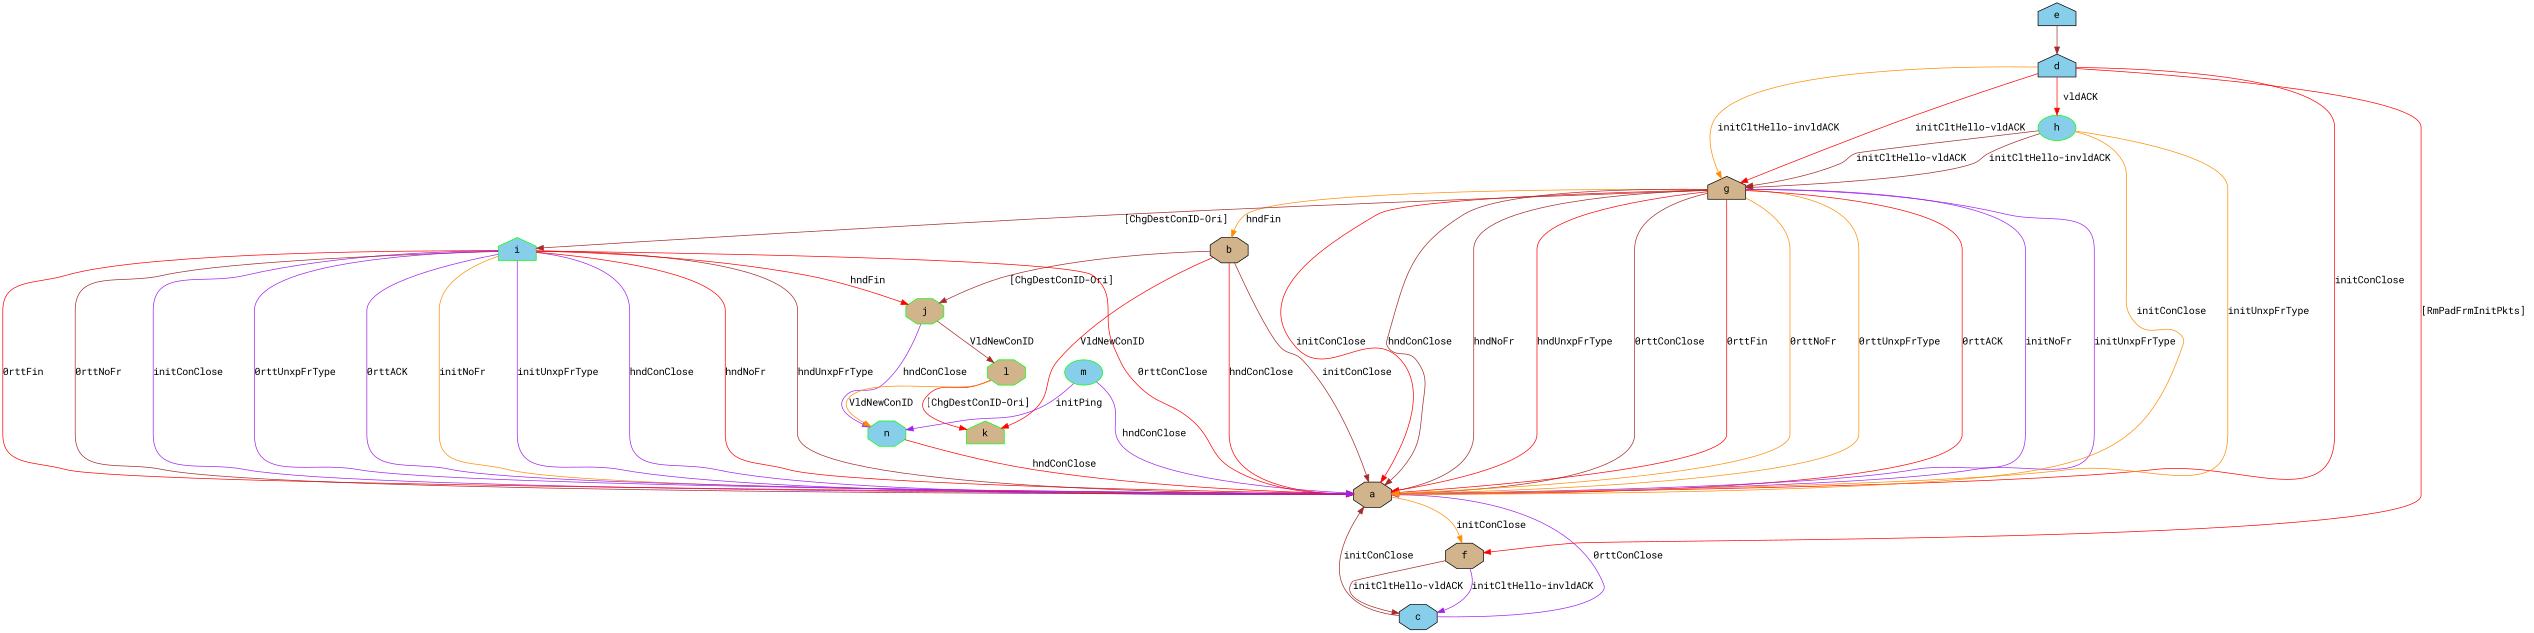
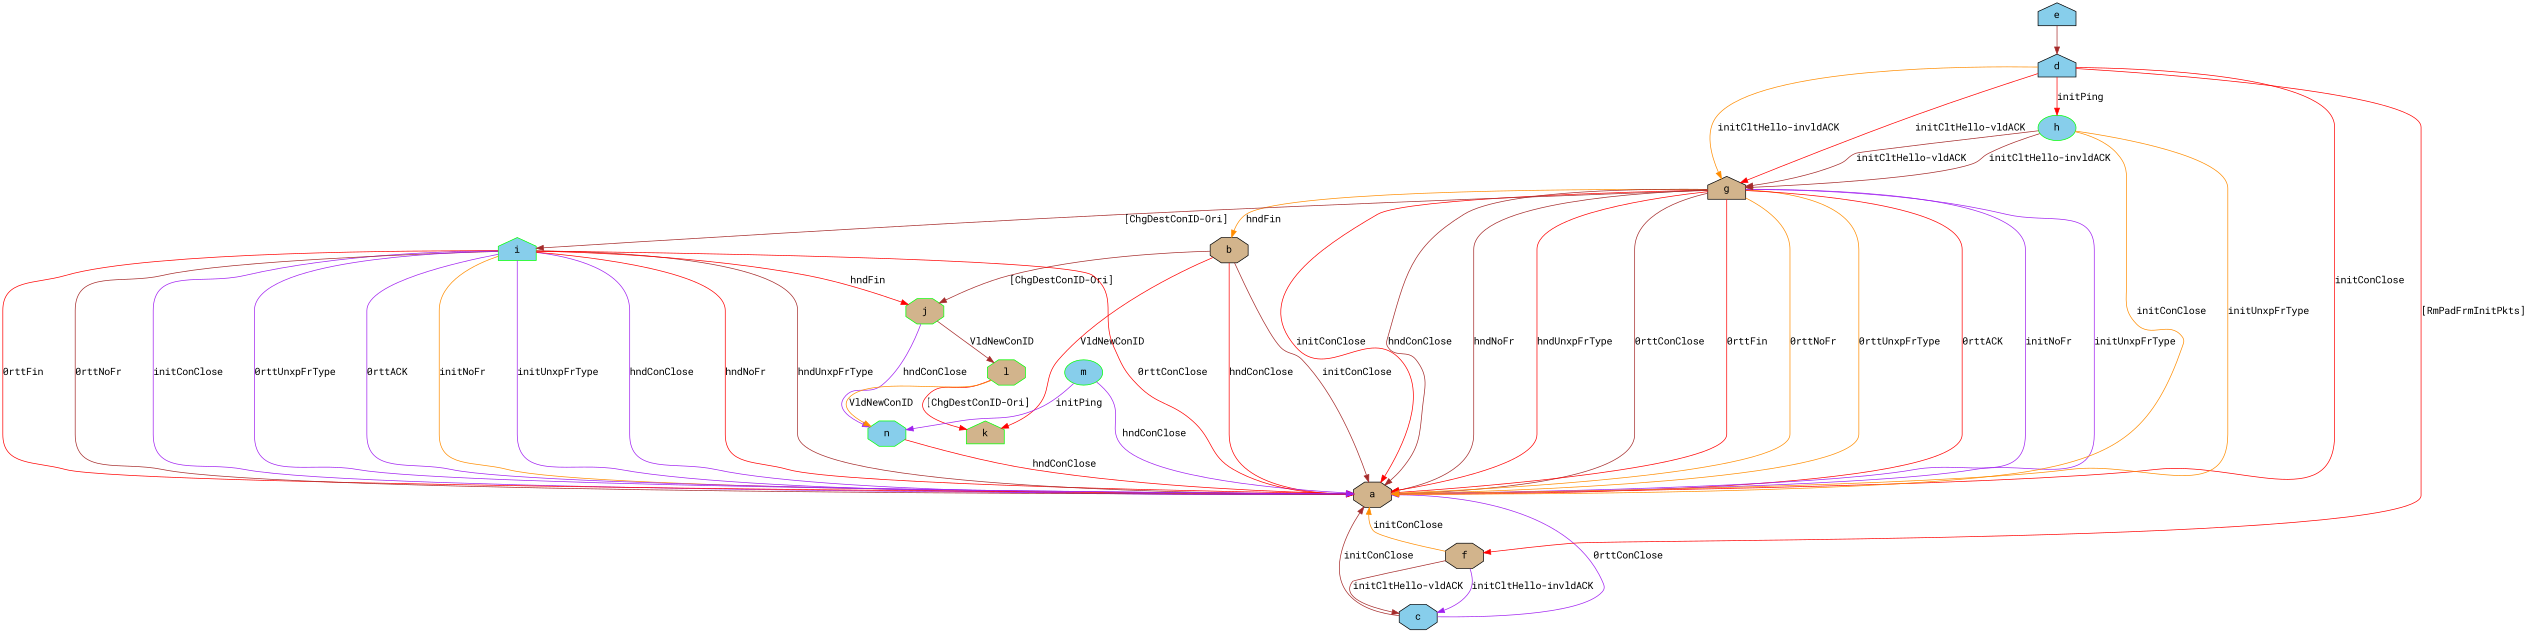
(2083, 97) -> (2083, 97)
(1431, 508) -> (1401, 541)
